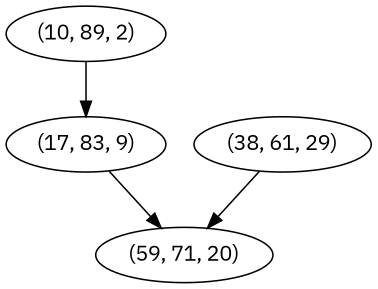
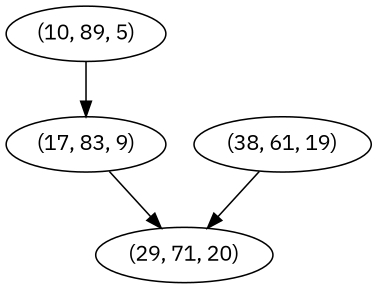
(86, 34) -> (86, 34)
(283, 144) -> (283, 144)
(184, 255) -> (184, 255)
